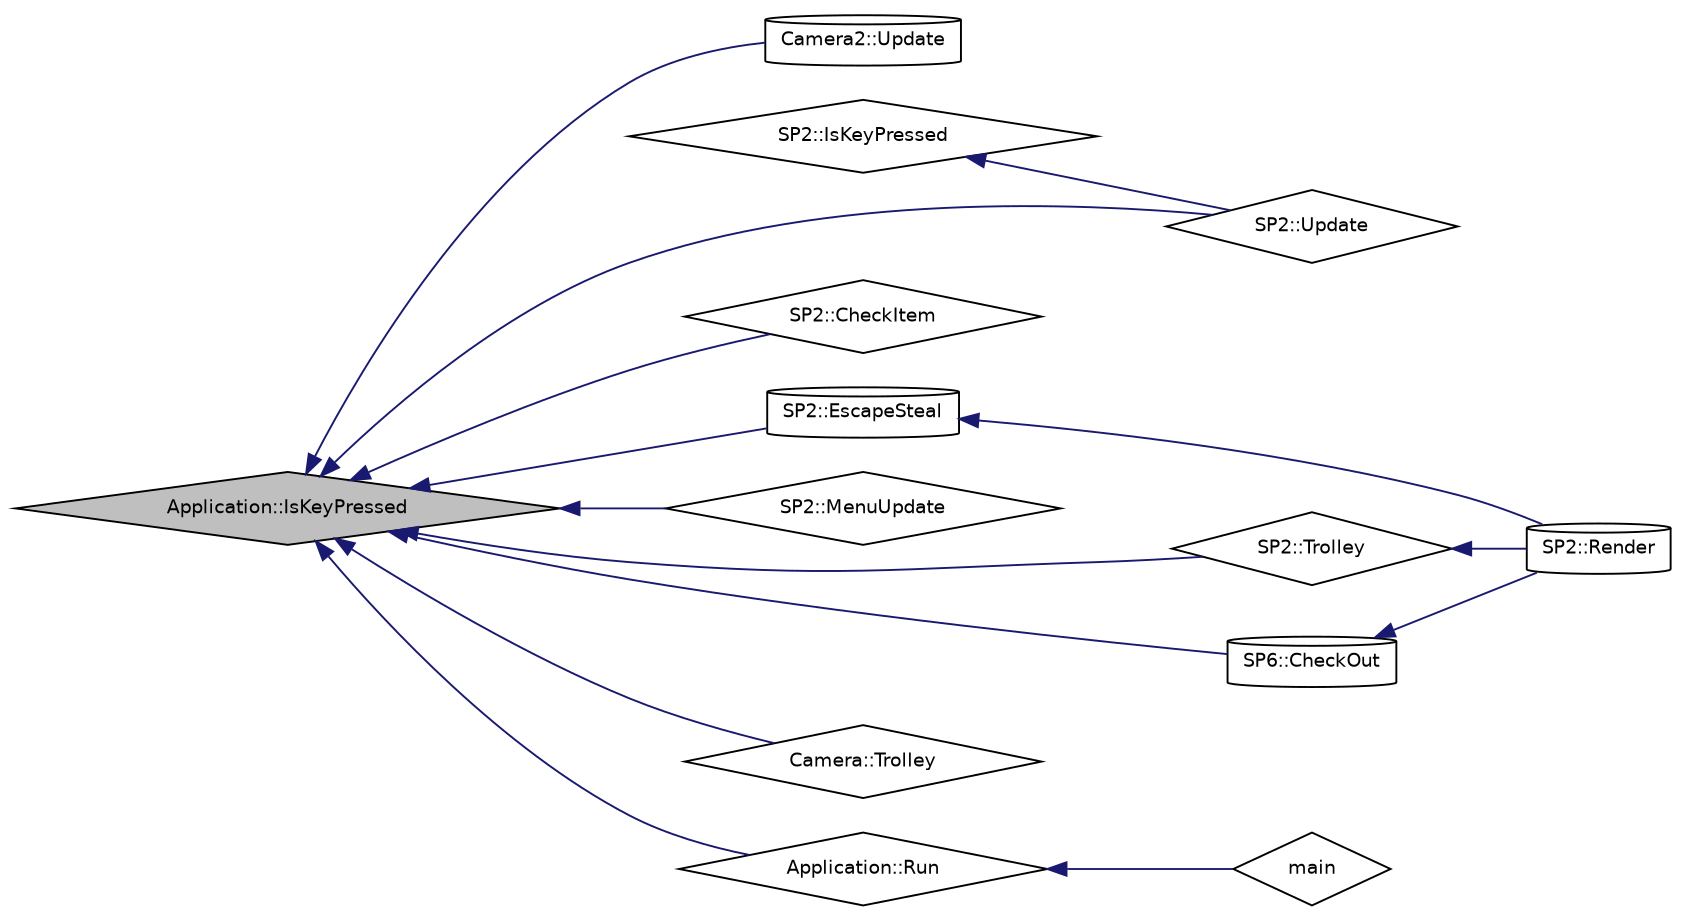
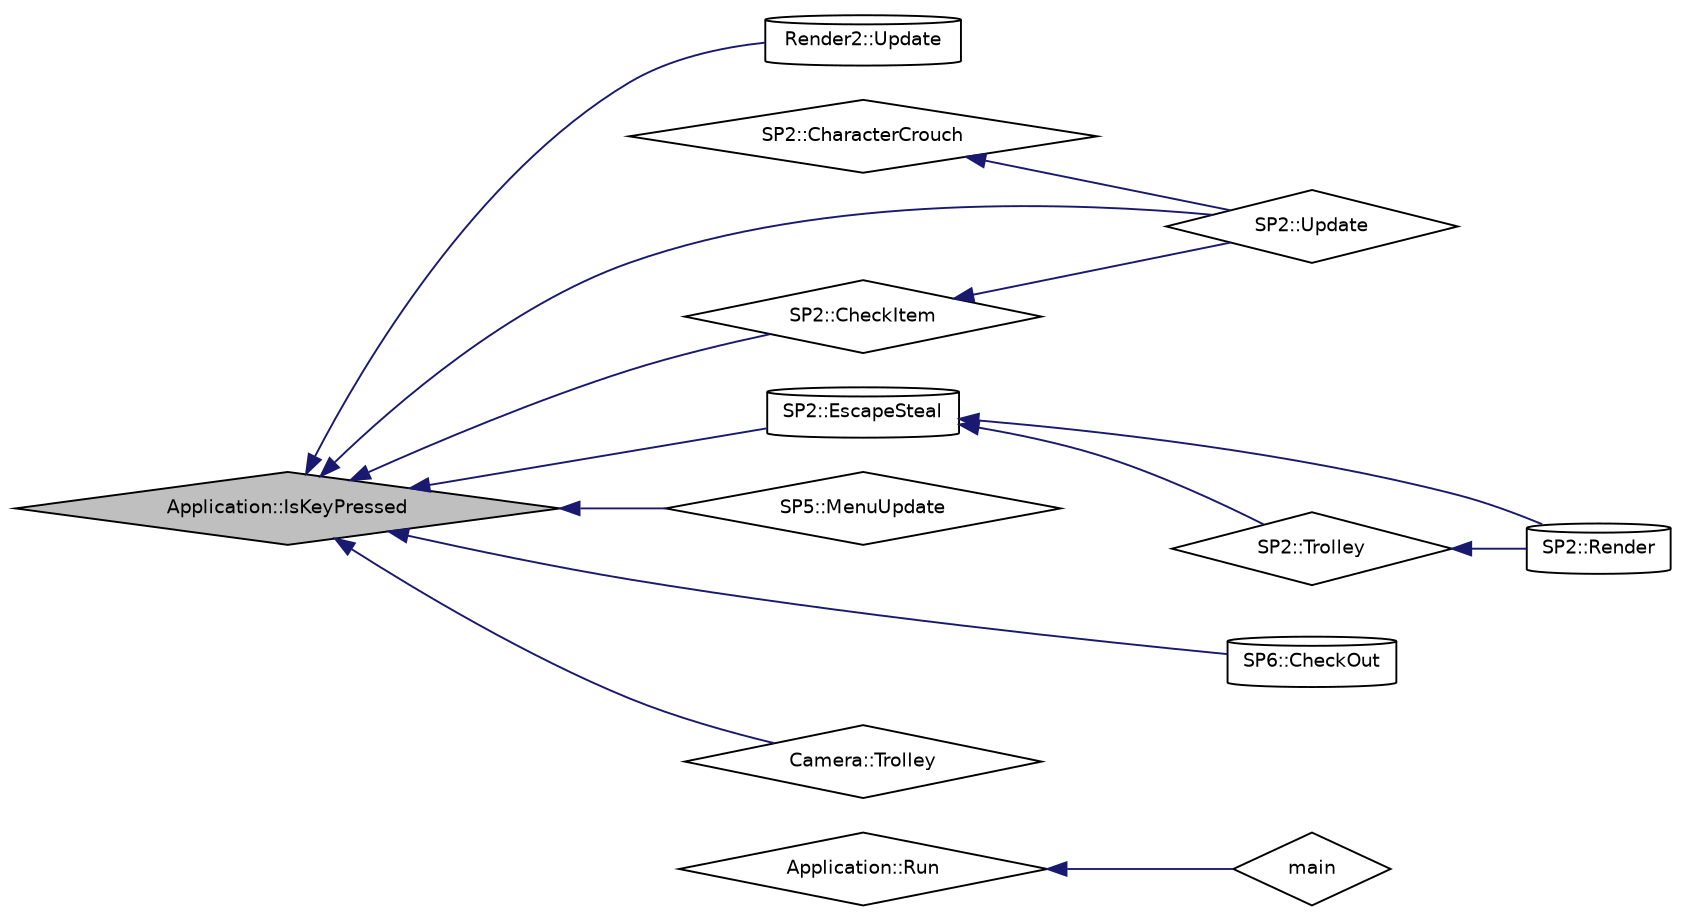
(863, 40) -> (863, 40)
(863, 136) -> (863, 136)
none -> (1102, 269)
(863, 508) -> (863, 508)
(809, 571) -> (1125, 464)
(1465, 601) -> none
(516, 740) -> none
